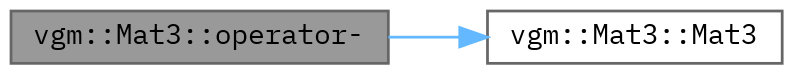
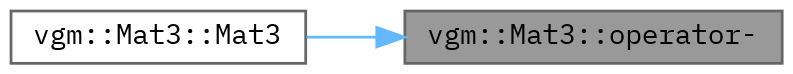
(424, 37) -> (342, 37)
